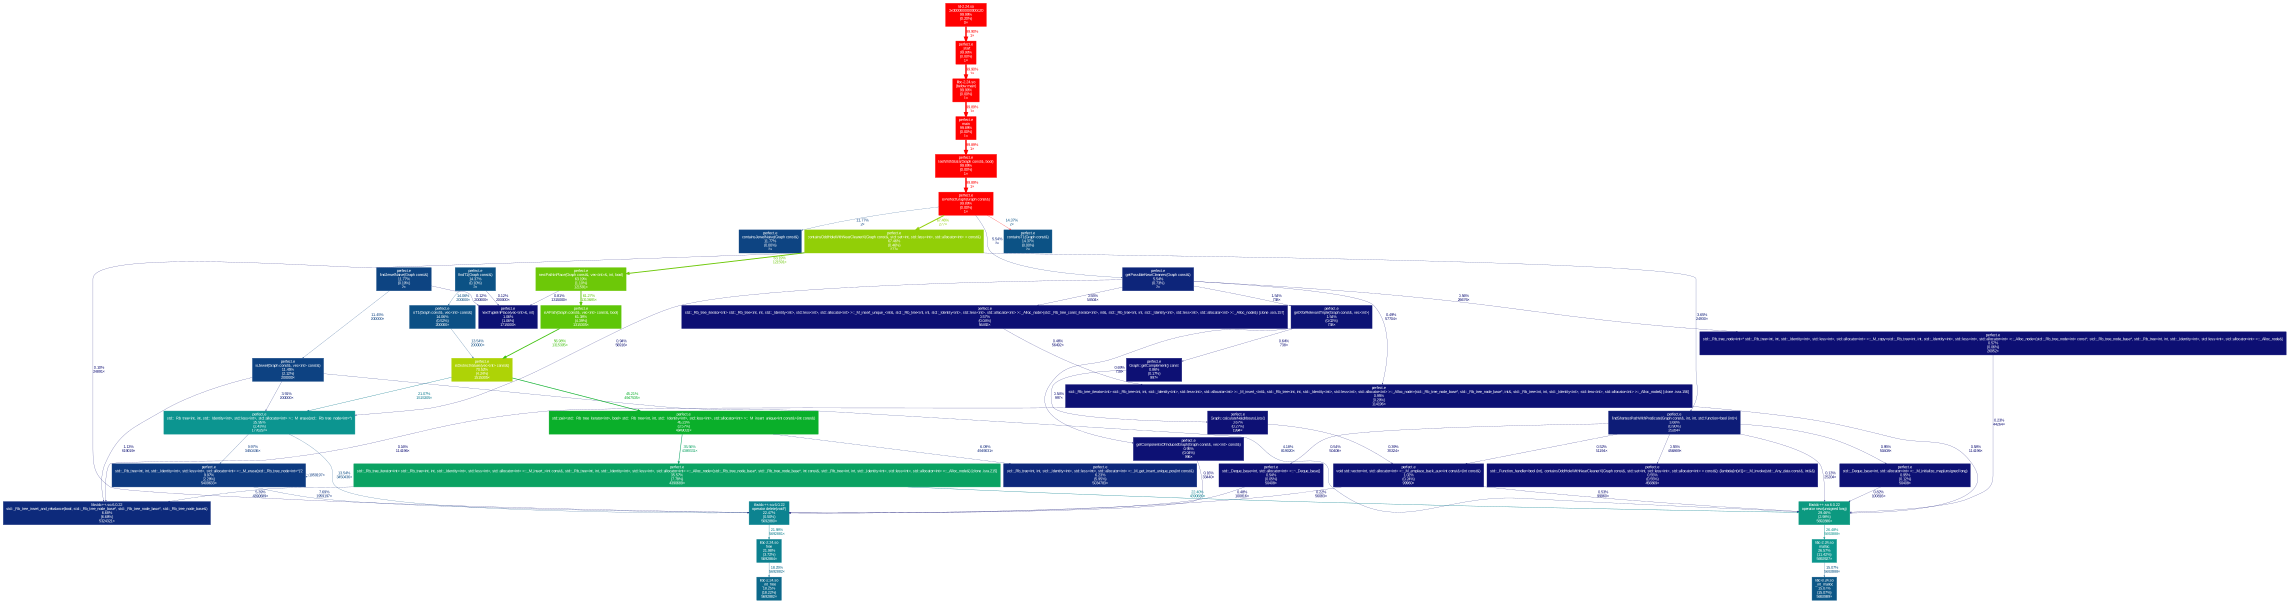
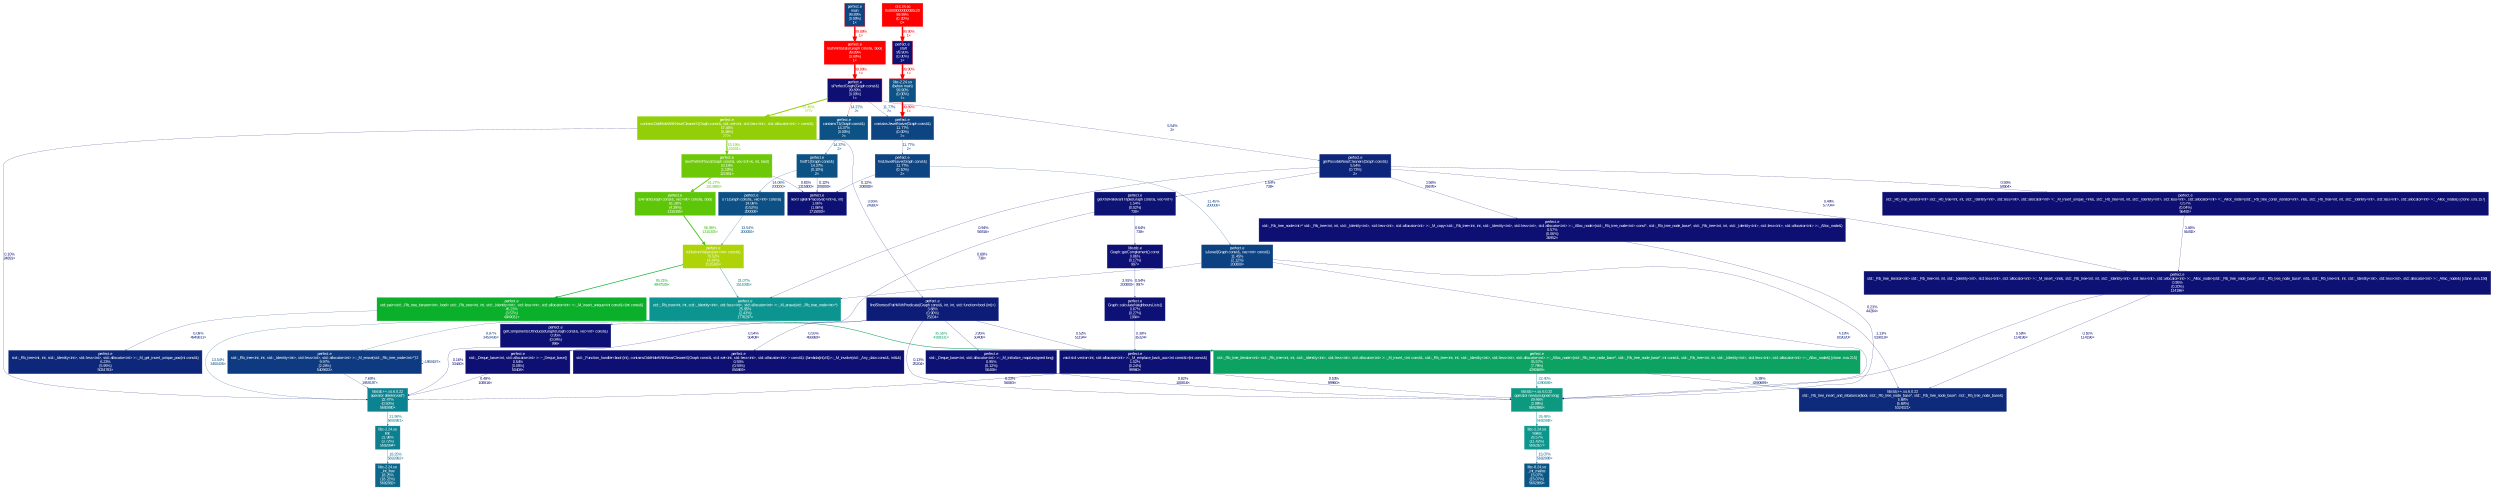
(966, 53) -> (902, 53)
(966, 90) -> (902, 90)
(966, 107) -> (902, 107)
(966, 128) -> (855, 15)
none -> (831, 146)
none -> (902, 146)
(966, 204) -> (855, 90)
(1154, 370) -> (1135, 256)
(769, 551) -> (388, 438)
